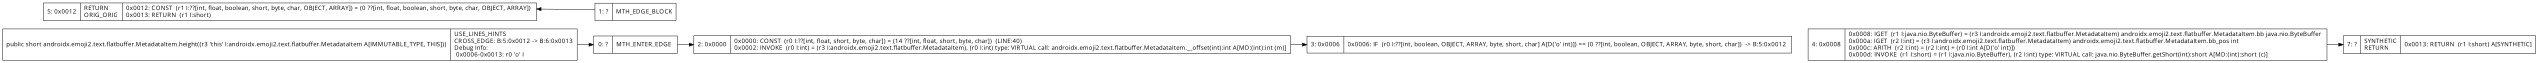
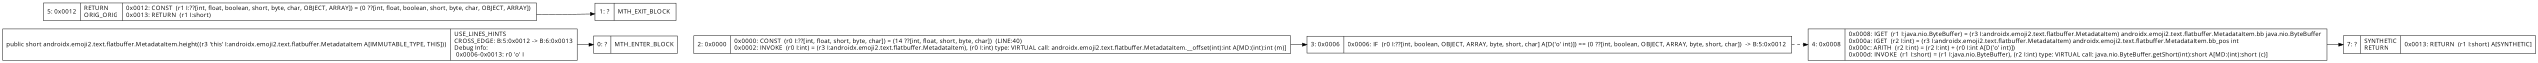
(568, 9) -> (563, 14)
(644, 12) -> (644, 12)
(644, 44) -> (644, 44)
(683, 45) -> none
none -> (1798, 45)
